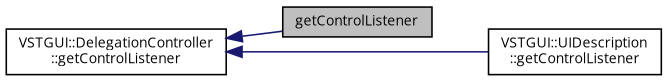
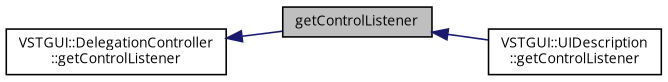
(365, 52) -> (468, 37)
